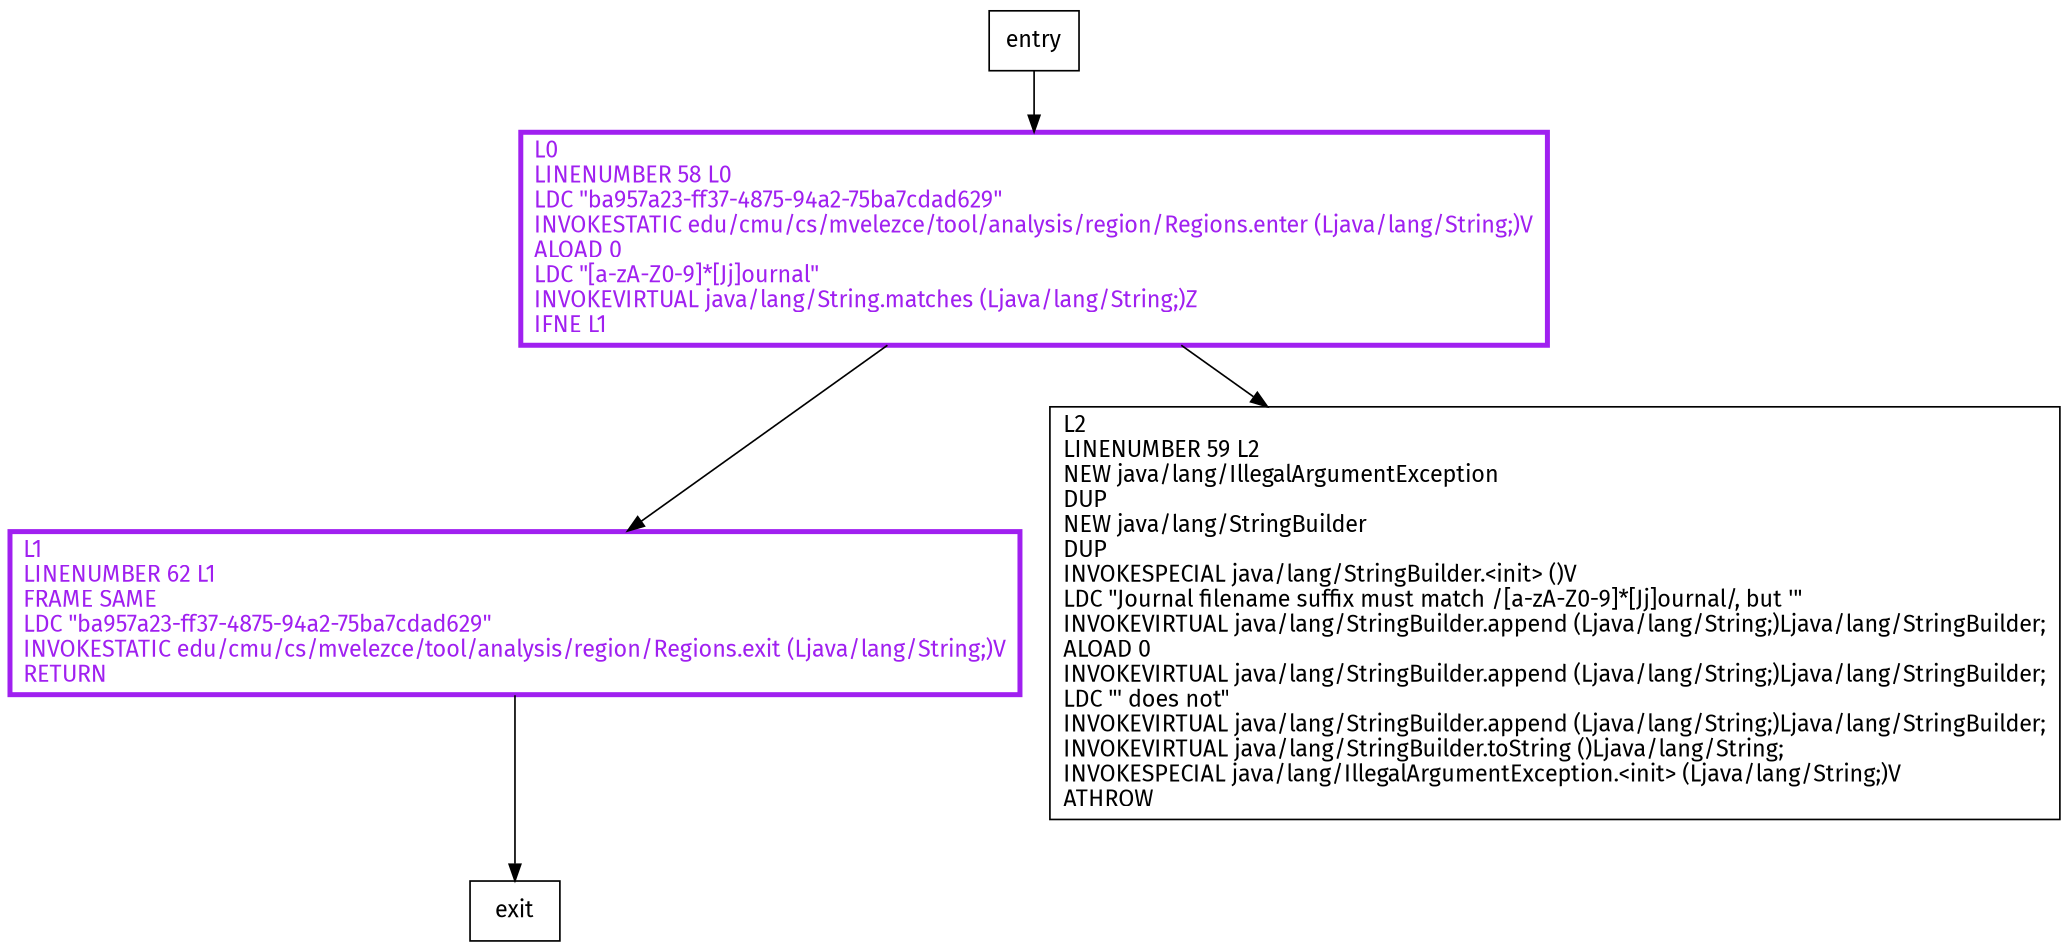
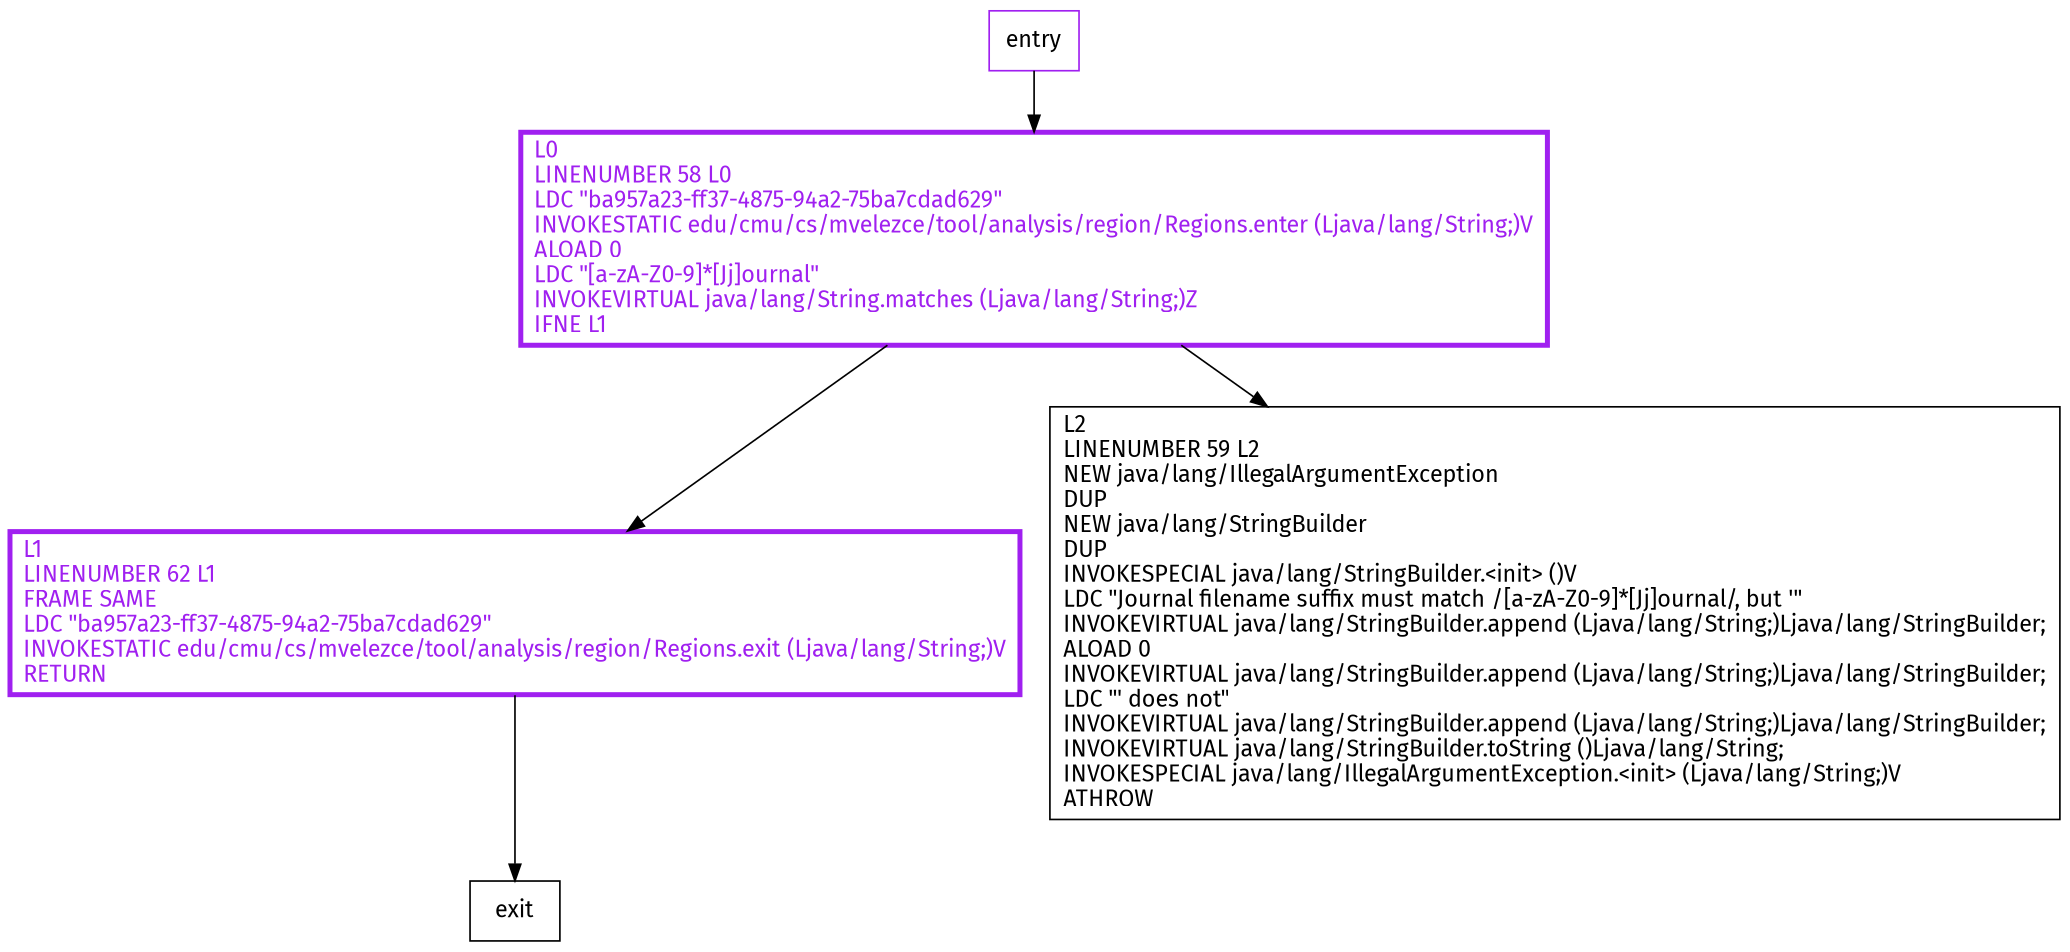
(1034, 41) -> (1034, 41)
